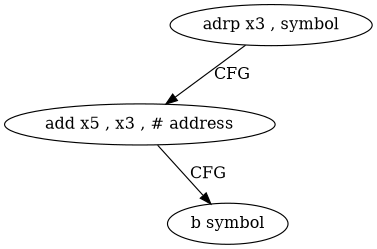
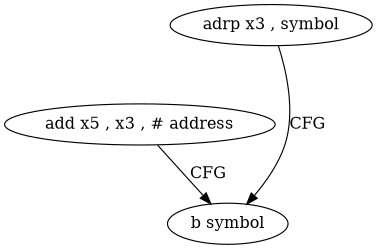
(210, 71) -> (289, 124)
